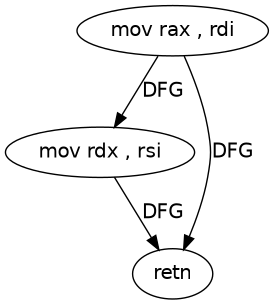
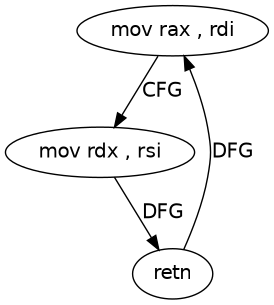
(163, 92) -> (162, 92)
(210, 146) -> (210, 160)
